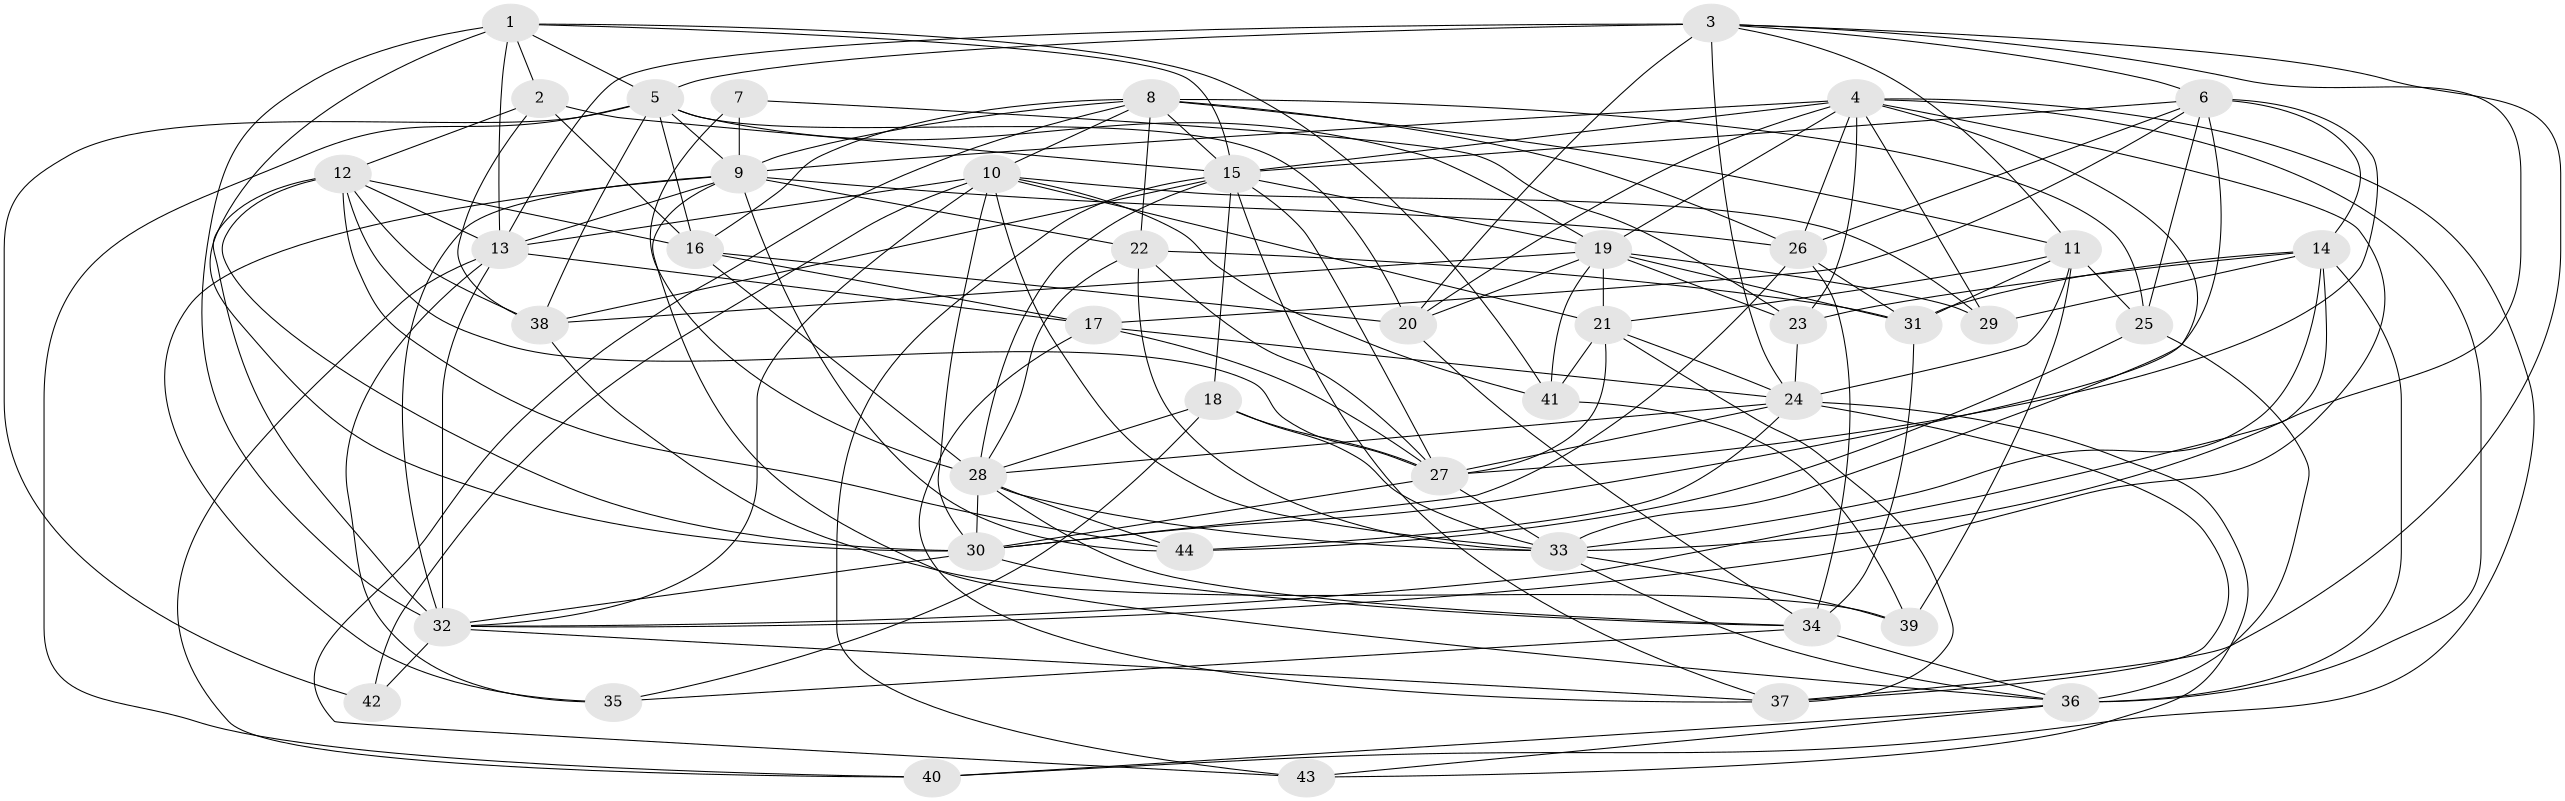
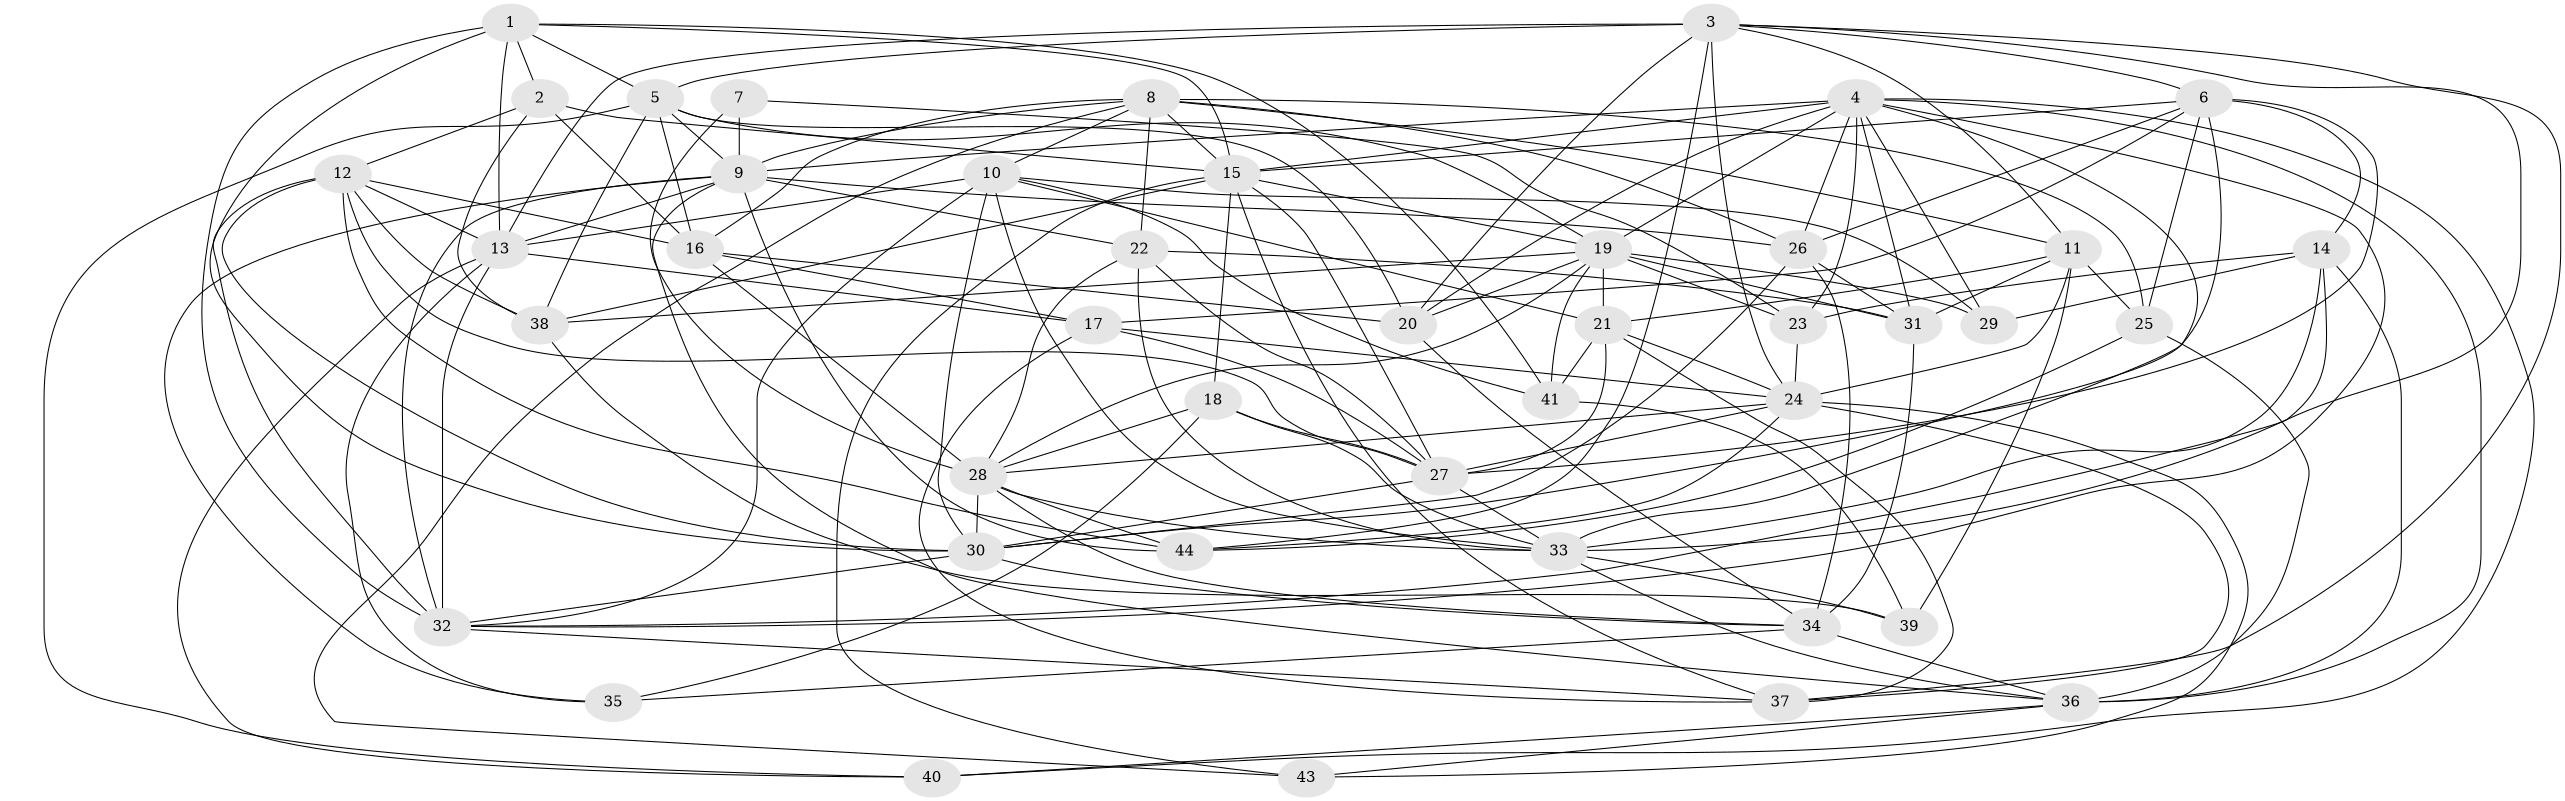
(2112, 271) -> (1882, 198)
(1046, 280) -> (1279, 365)
none -> (1586, 454)
(372, 703) -> none
